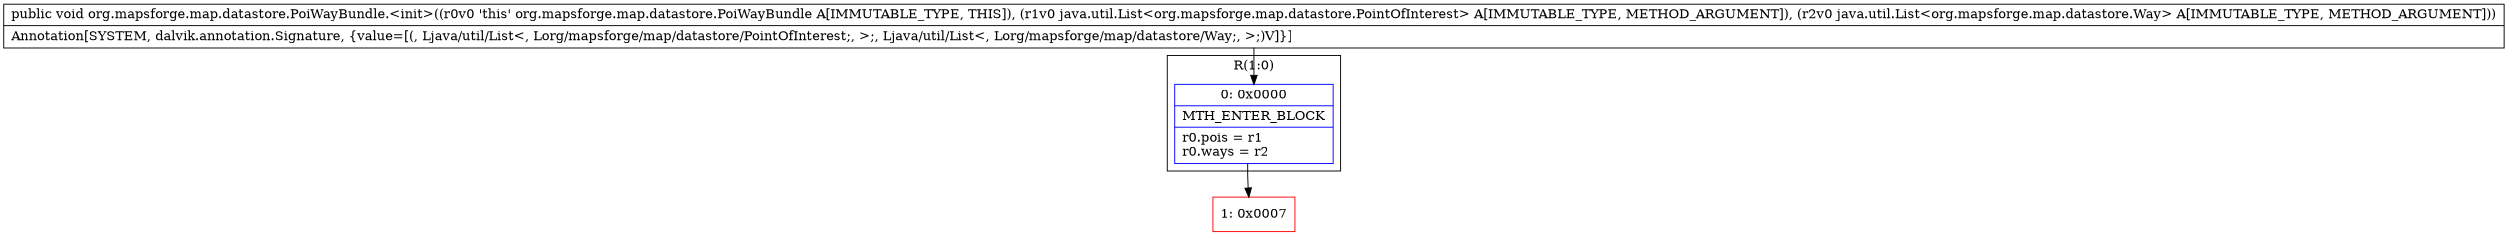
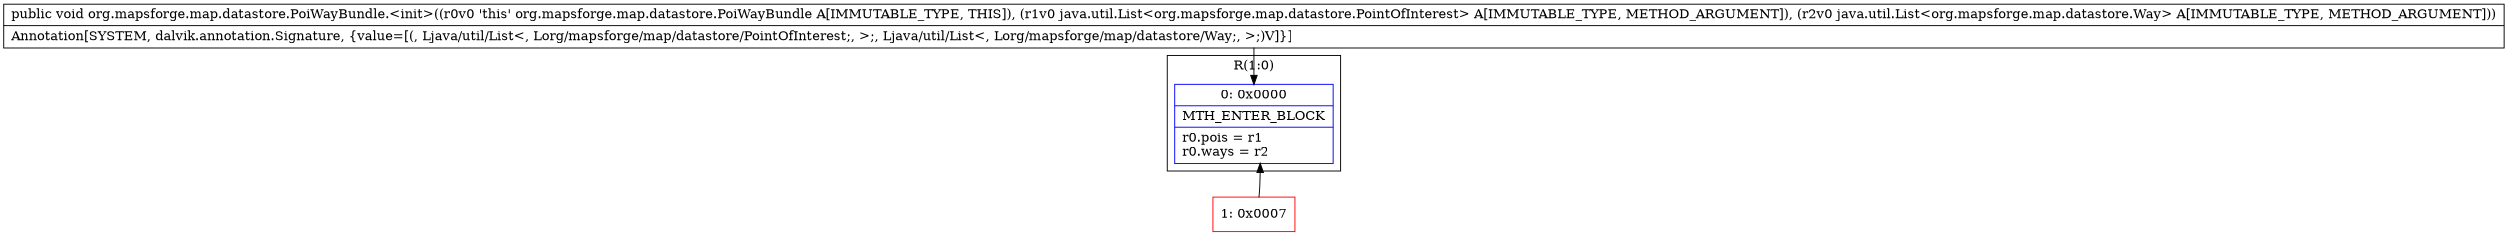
(1248, 177) -> (1260, 185)
